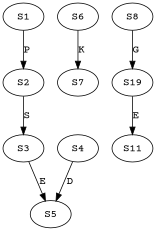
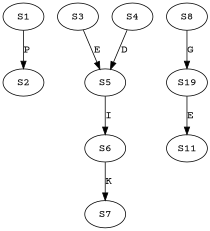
(23, 112) -> none
none -> (105, 112)
